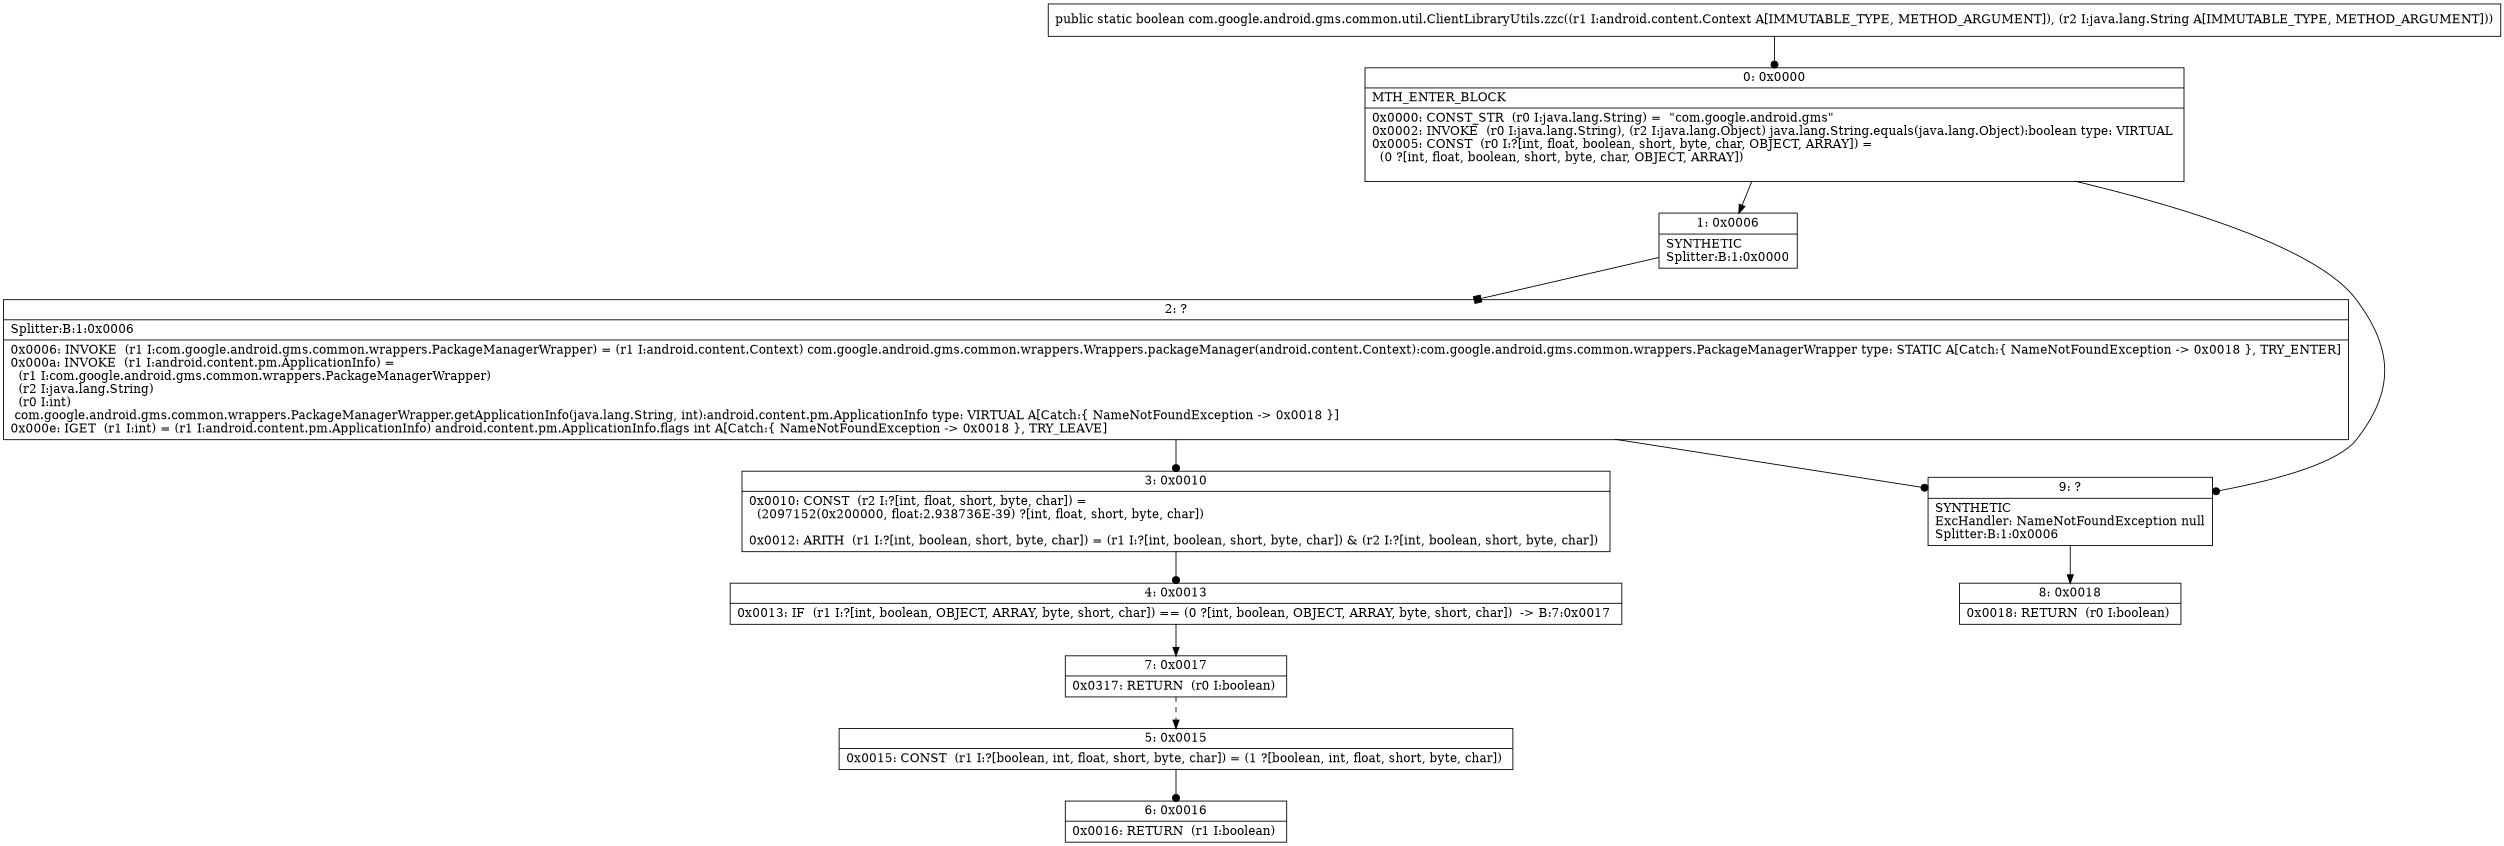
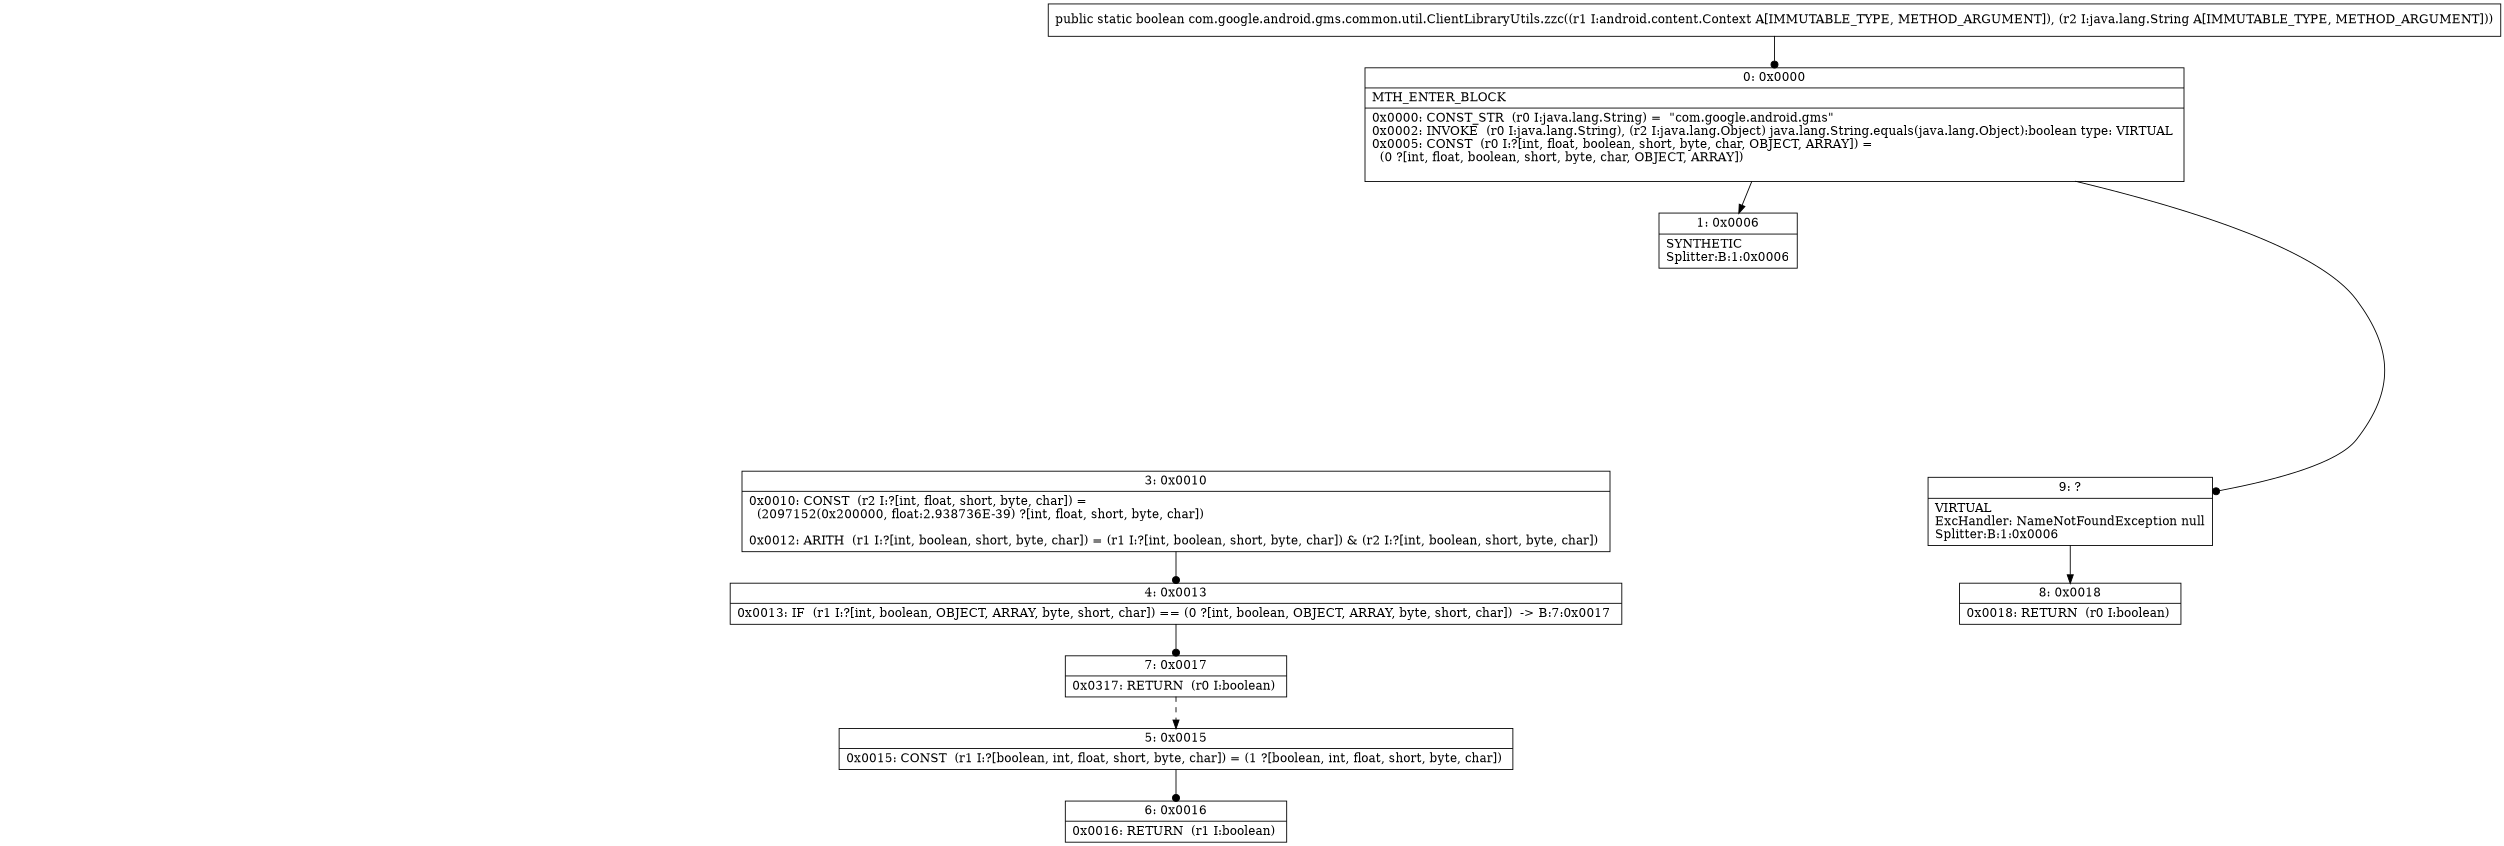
(1728, 257) -> (1728, 257)
(1176, 370) -> none
(1974, 508) -> (1964, 508)
(1176, 637) -> (1176, 637)
